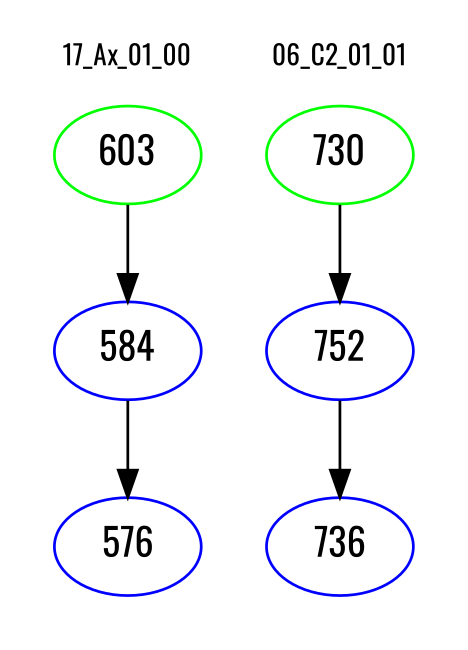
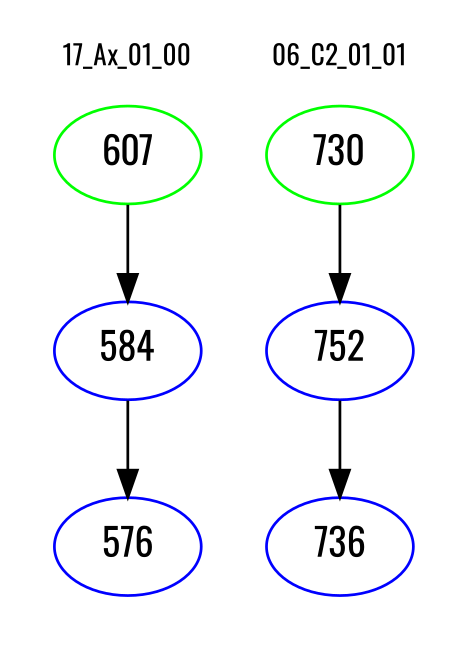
(128, 155) -> (128, 155)
